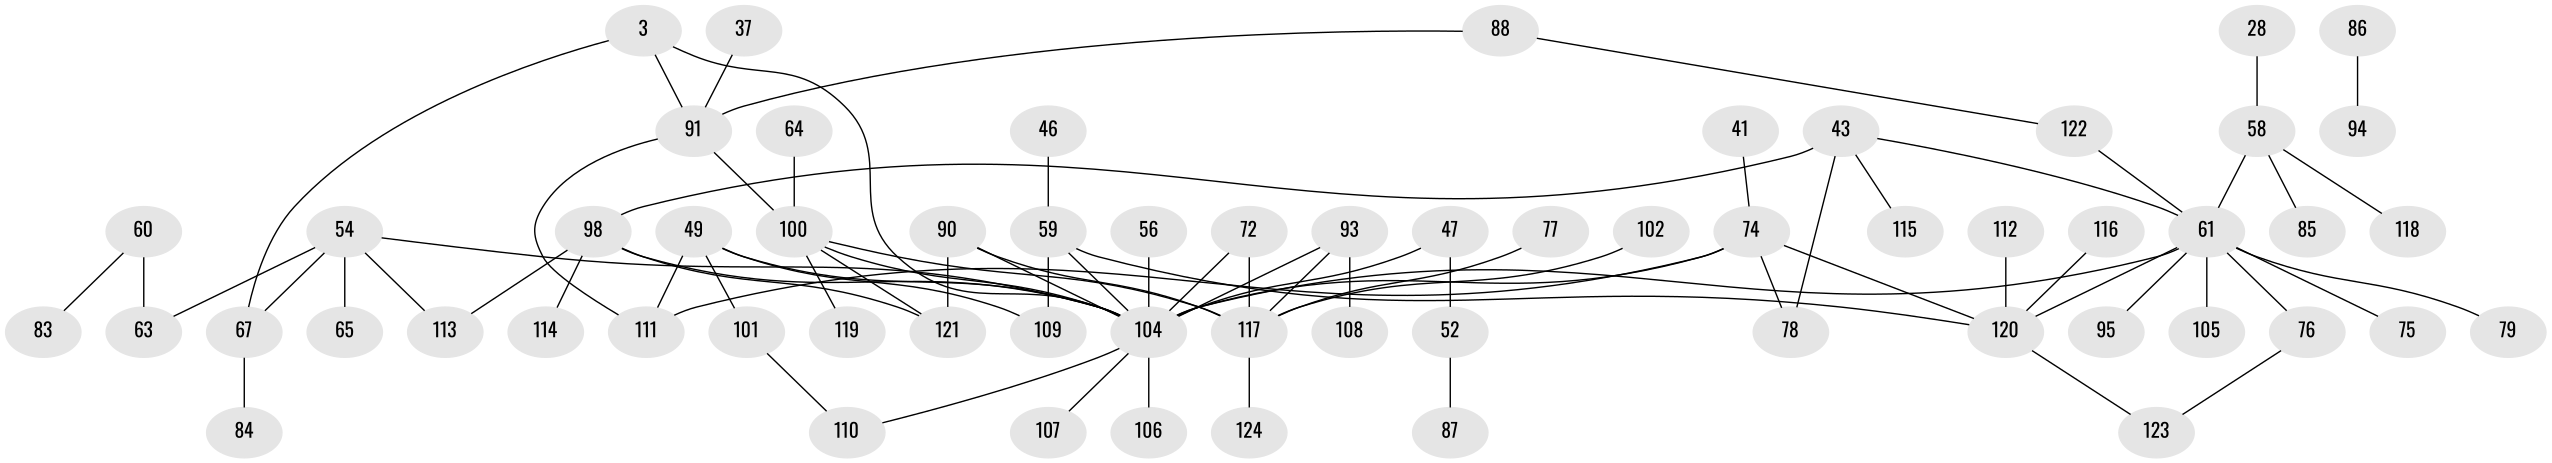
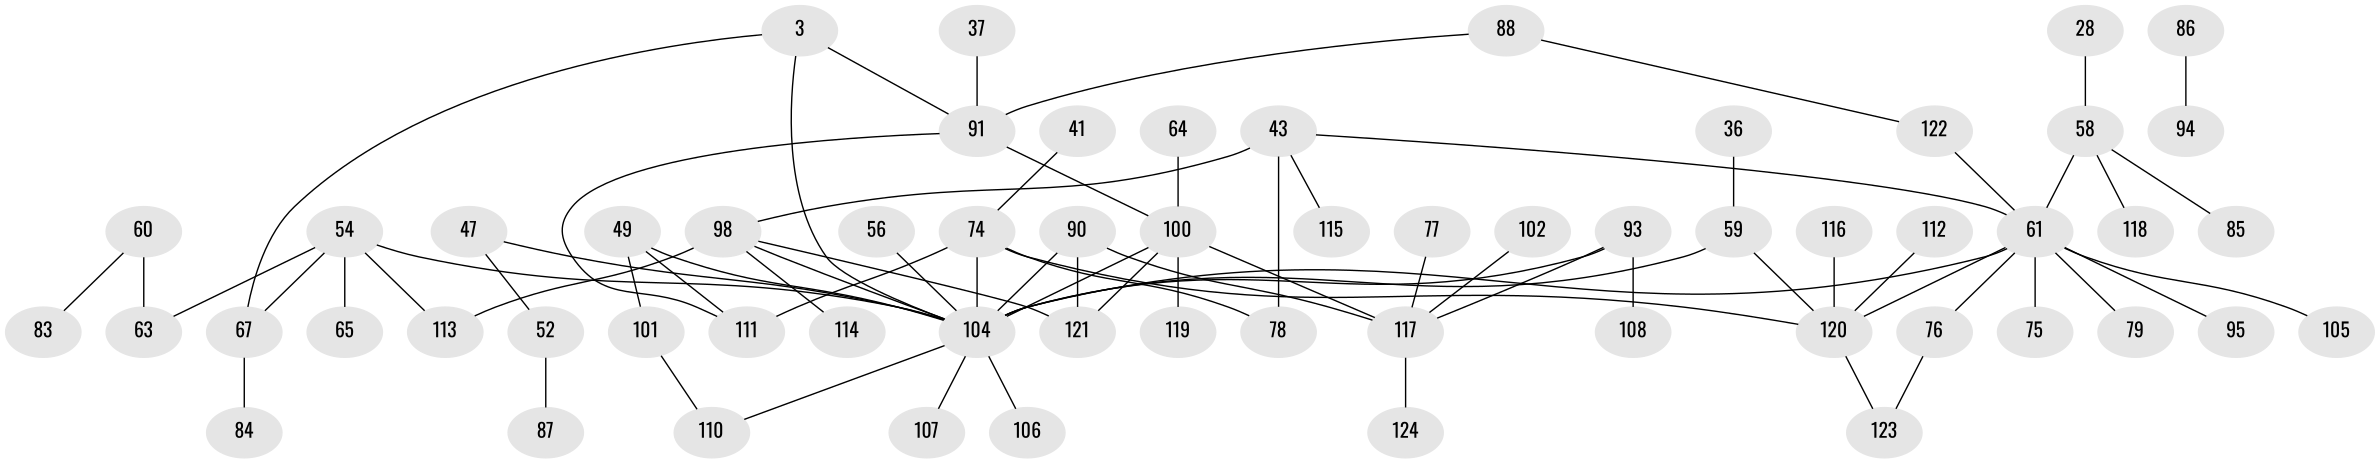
(1048, 131) -> (1734, 131)
(1249, 232) -> none
(1048, 332) -> none
